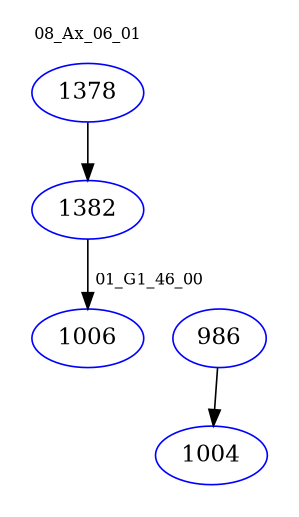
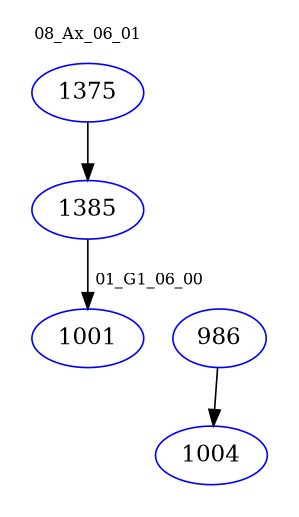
(88, 93) -> (88, 93)
(88, 210) -> (88, 210)
(150, 281) -> (150, 281)
(88, 338) -> (88, 338)
